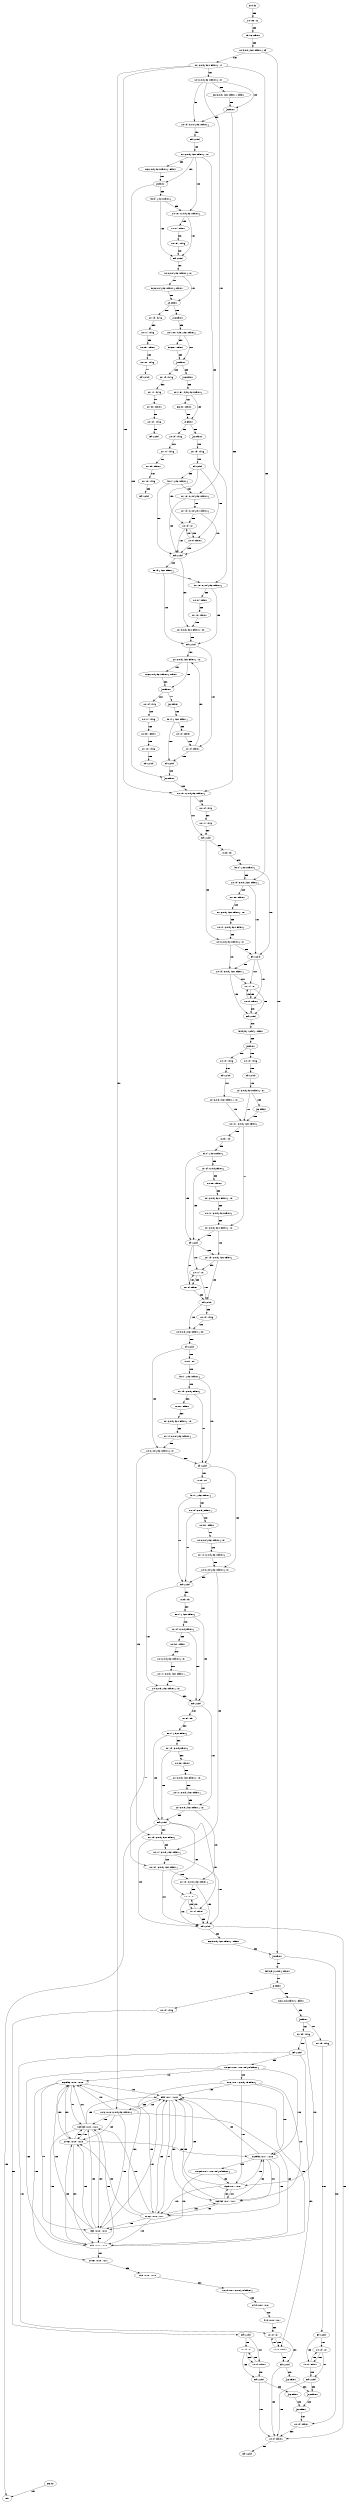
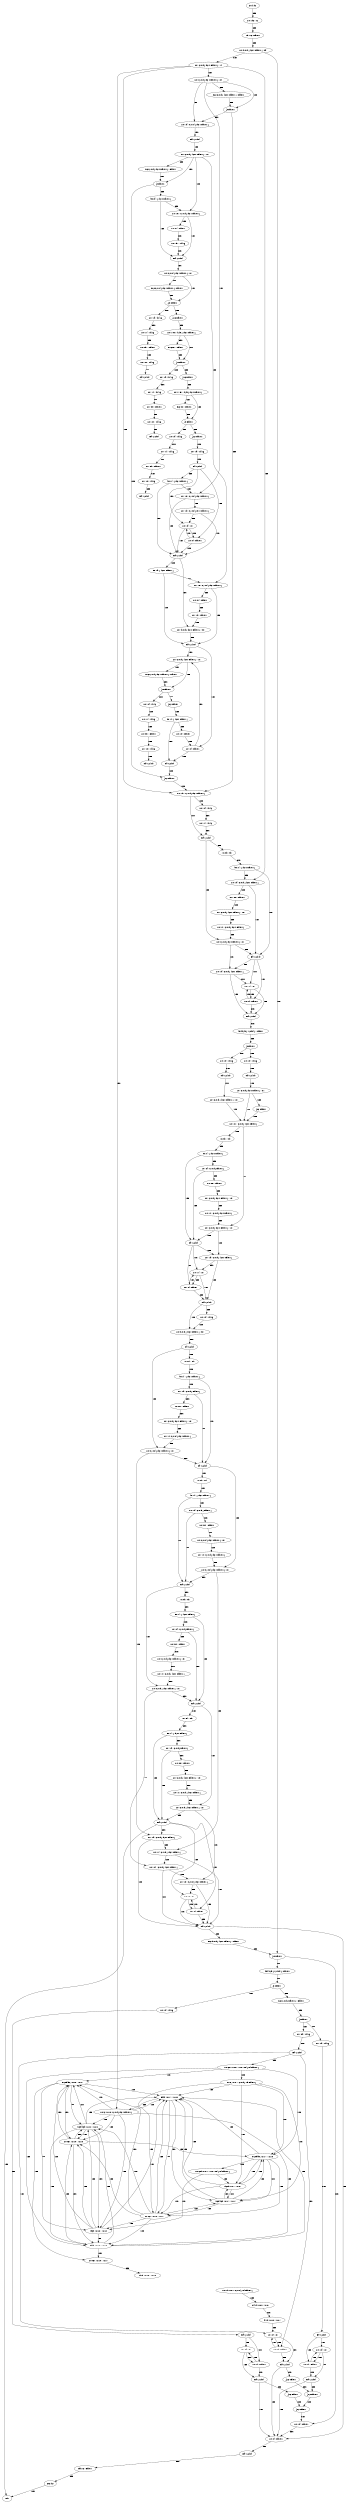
(72, 2082) -> (72, 2082)
(313, 2136) -> (250, 2171)
(190, 2283) -> none
none -> (85, 2469)
